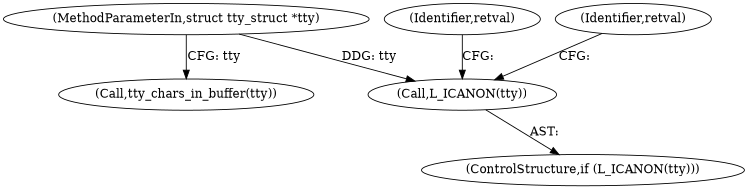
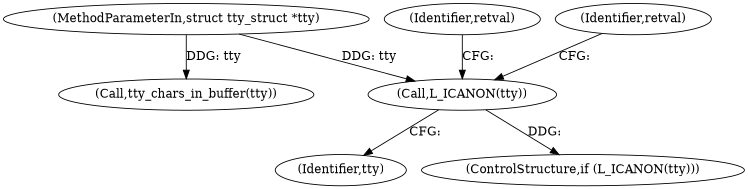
(214, 57) -> (214, 57)
(547, 132) -> (547, 132)
none -> (341, 170)
